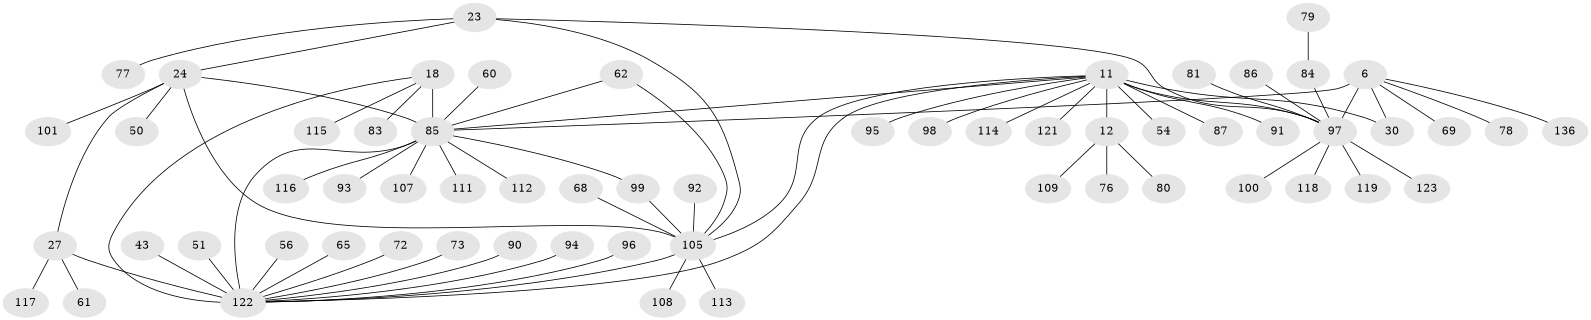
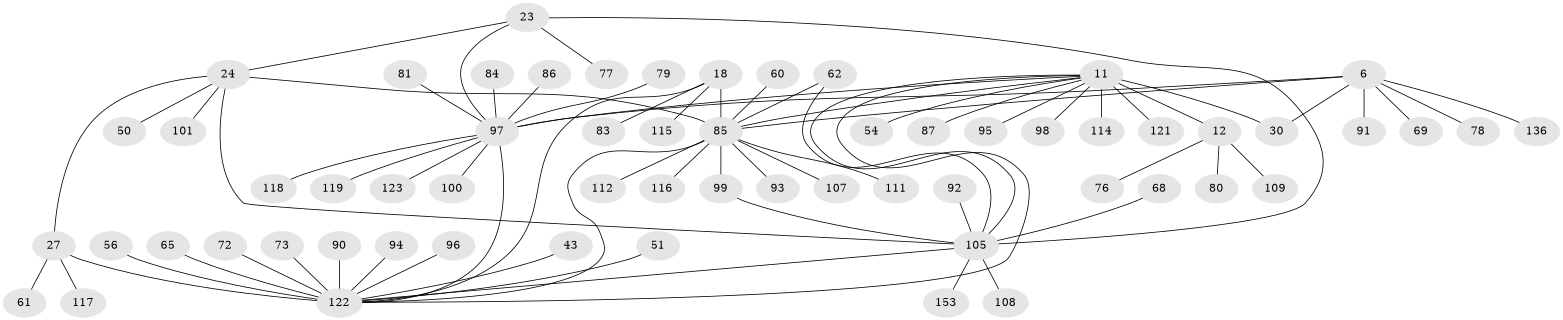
(1308, 46) -> (581, 104)
(1193, 102) -> (1364, 103)
none -> (478, 264)
(722, 303) -> (946, 303)
